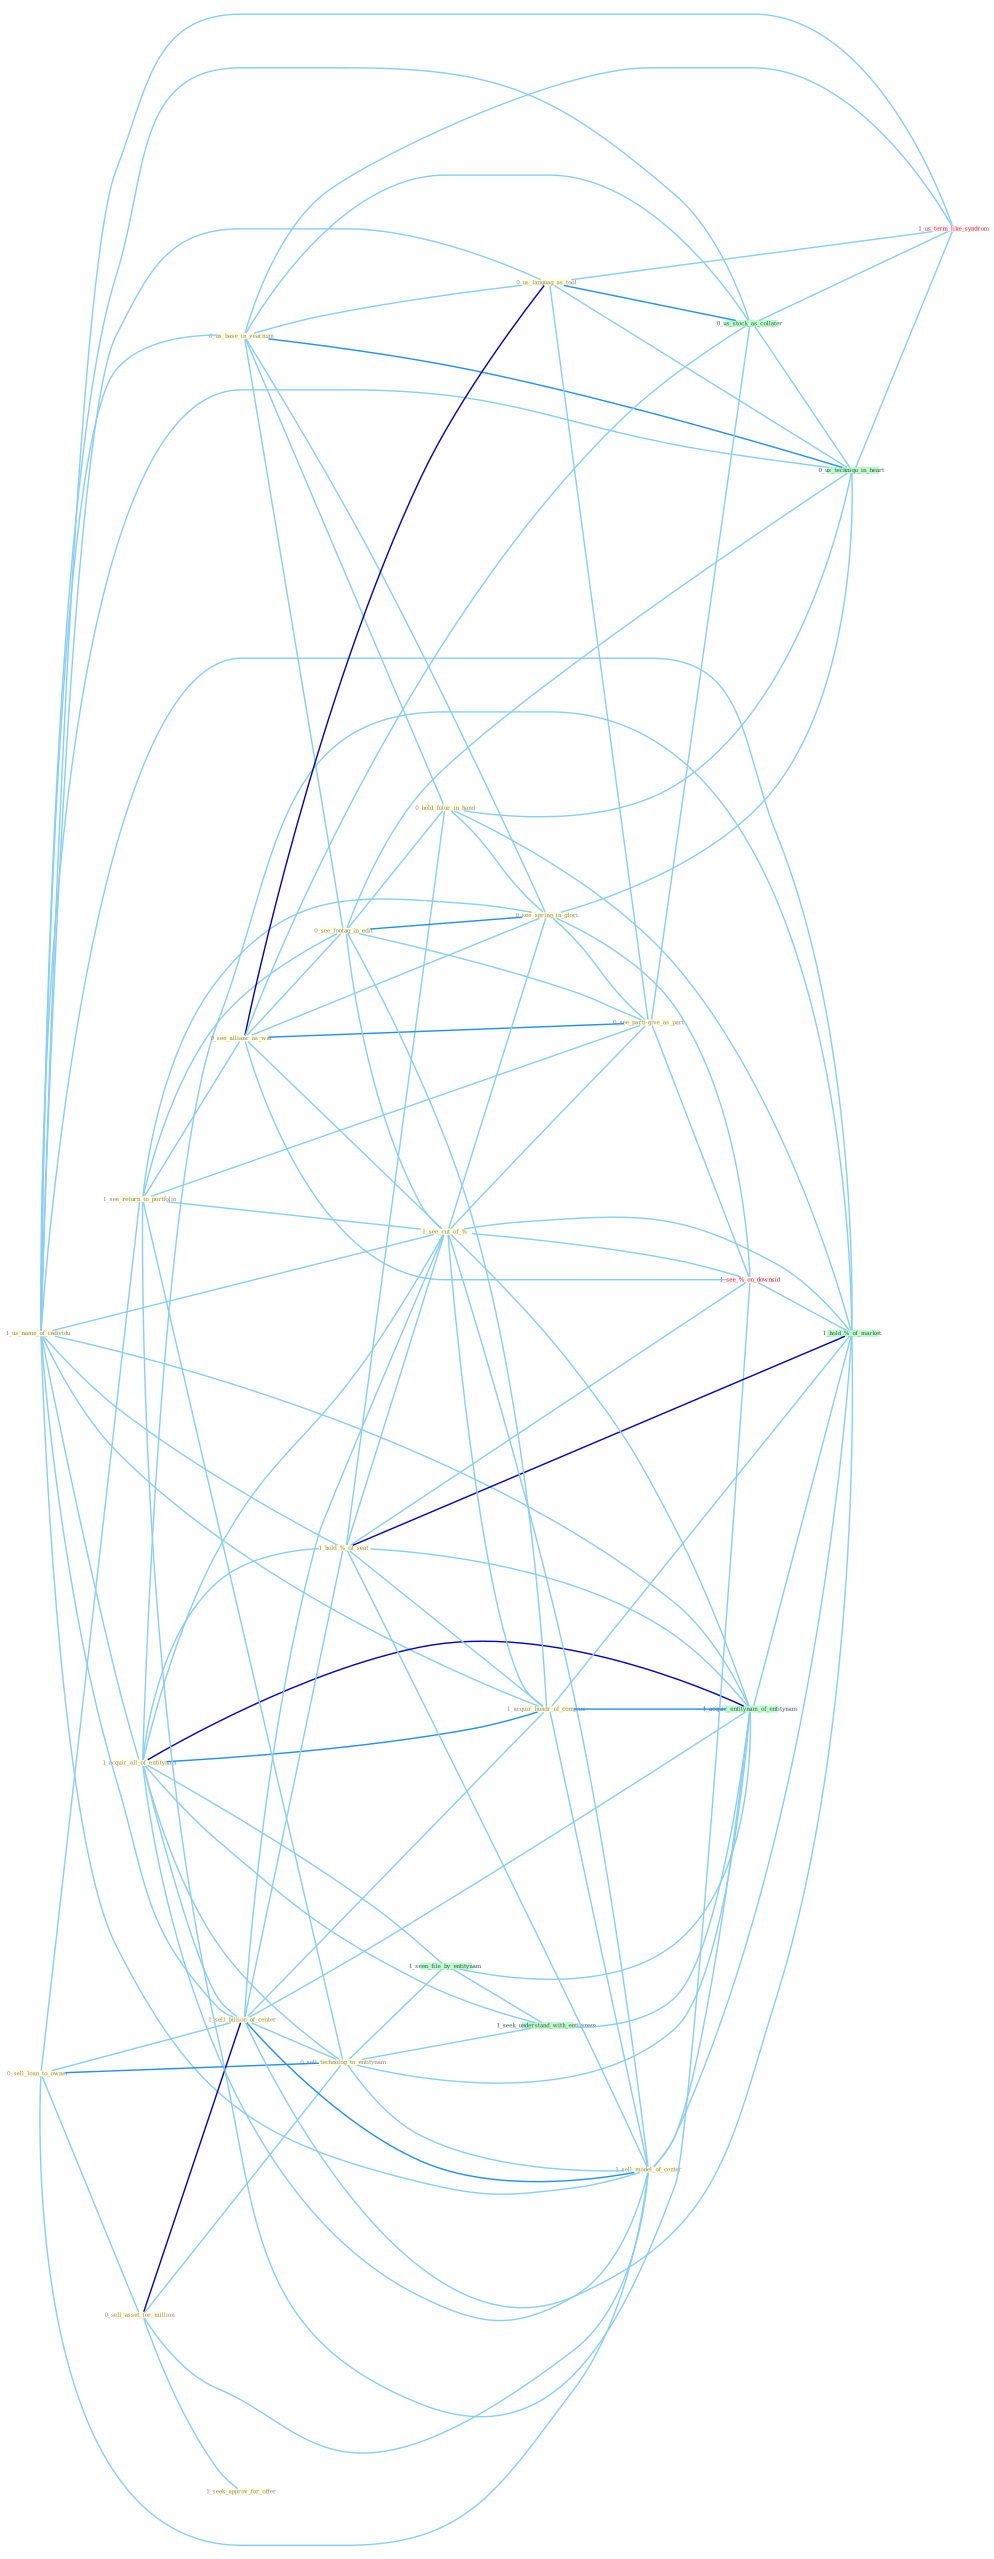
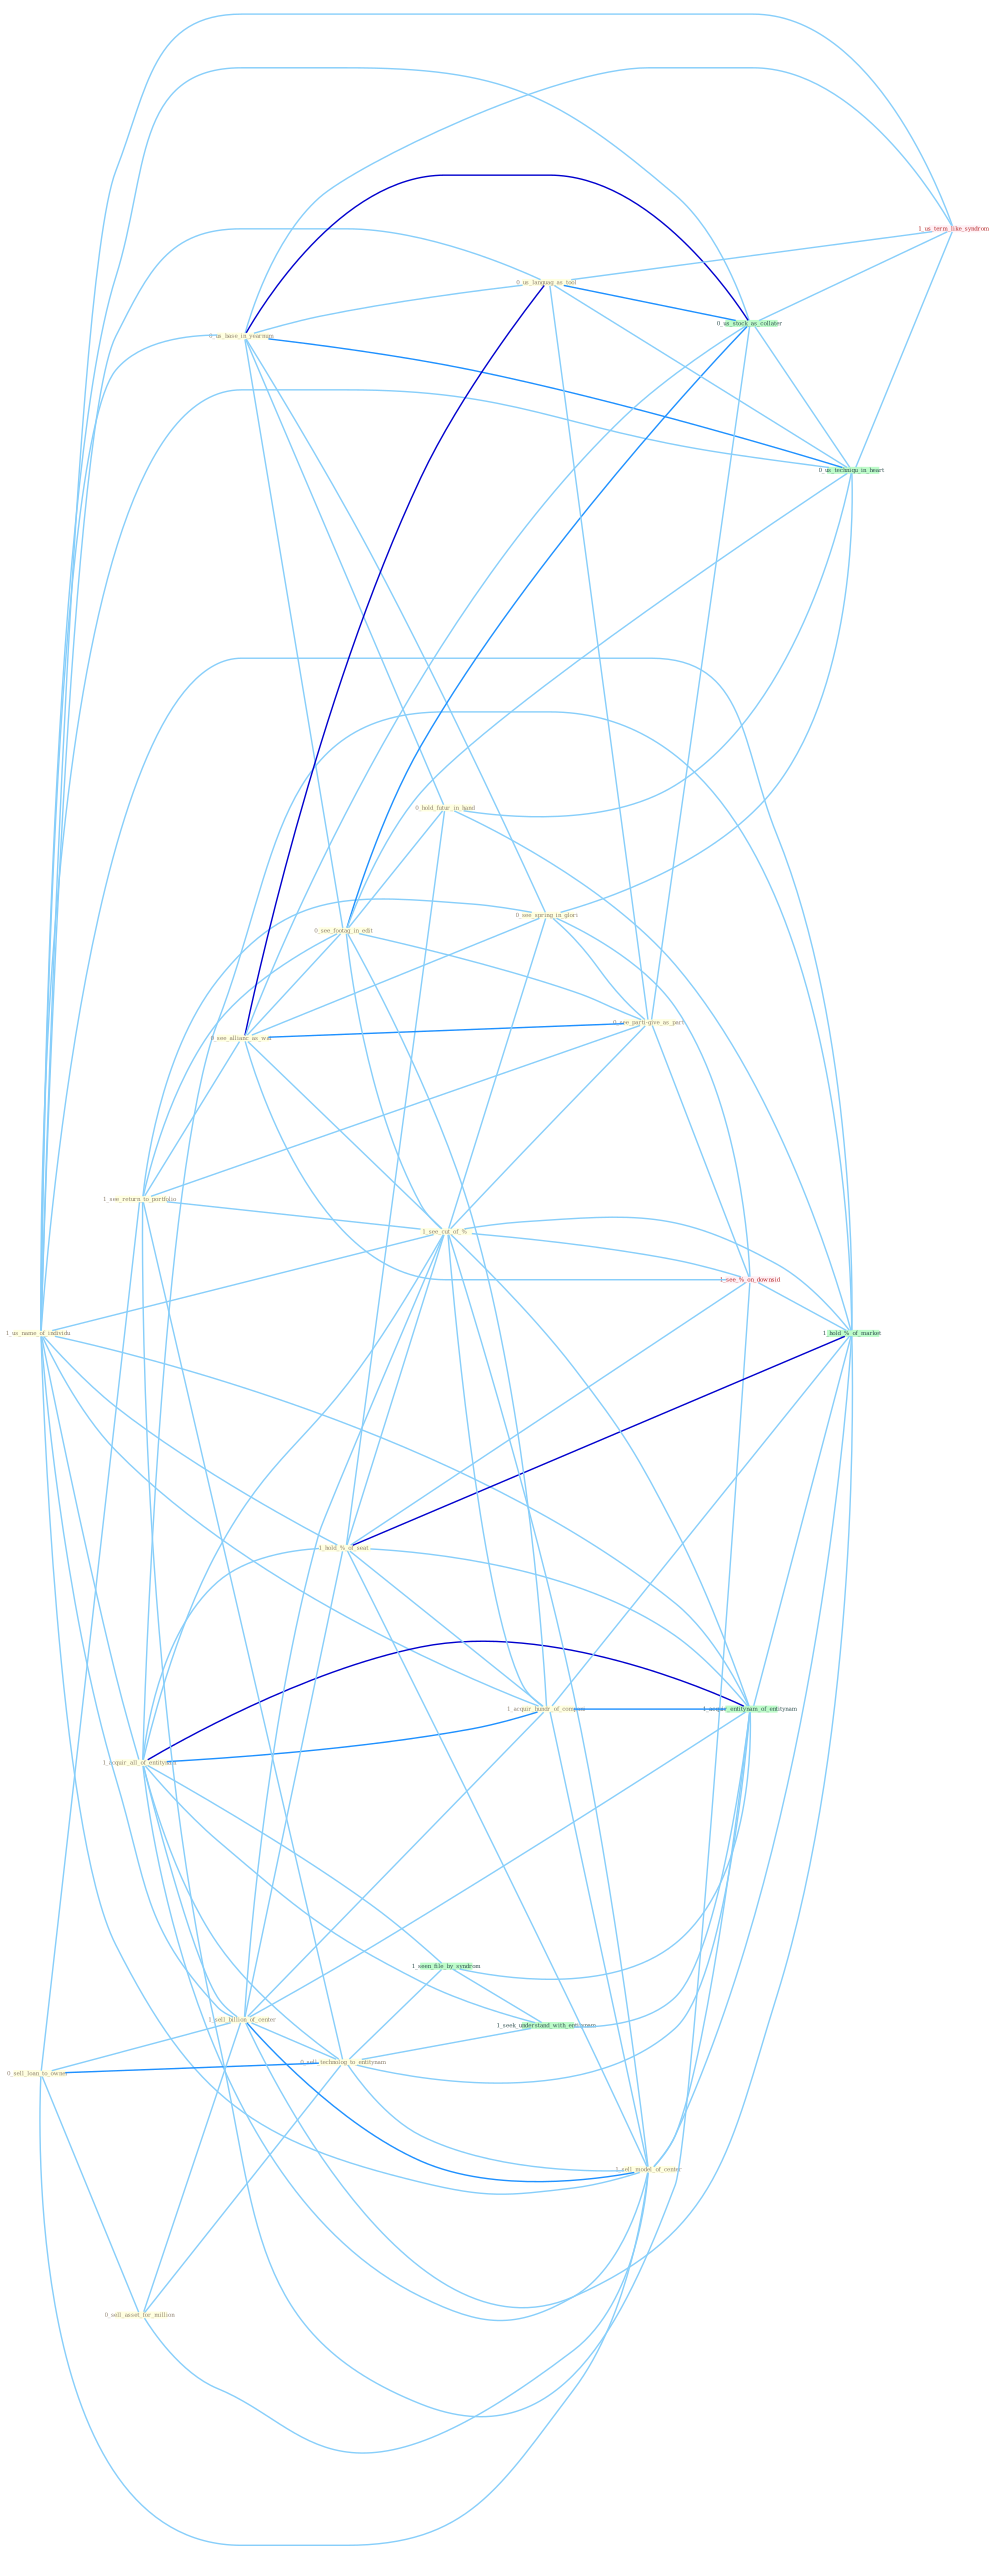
(493, 175) -> (493, 175)
(497, 862) -> none
(446, 923) -> (513, 606)
(446, 1966) -> (446, 1966)
(192, 2167) -> (192, 2167)
(243, 2492) -> none
